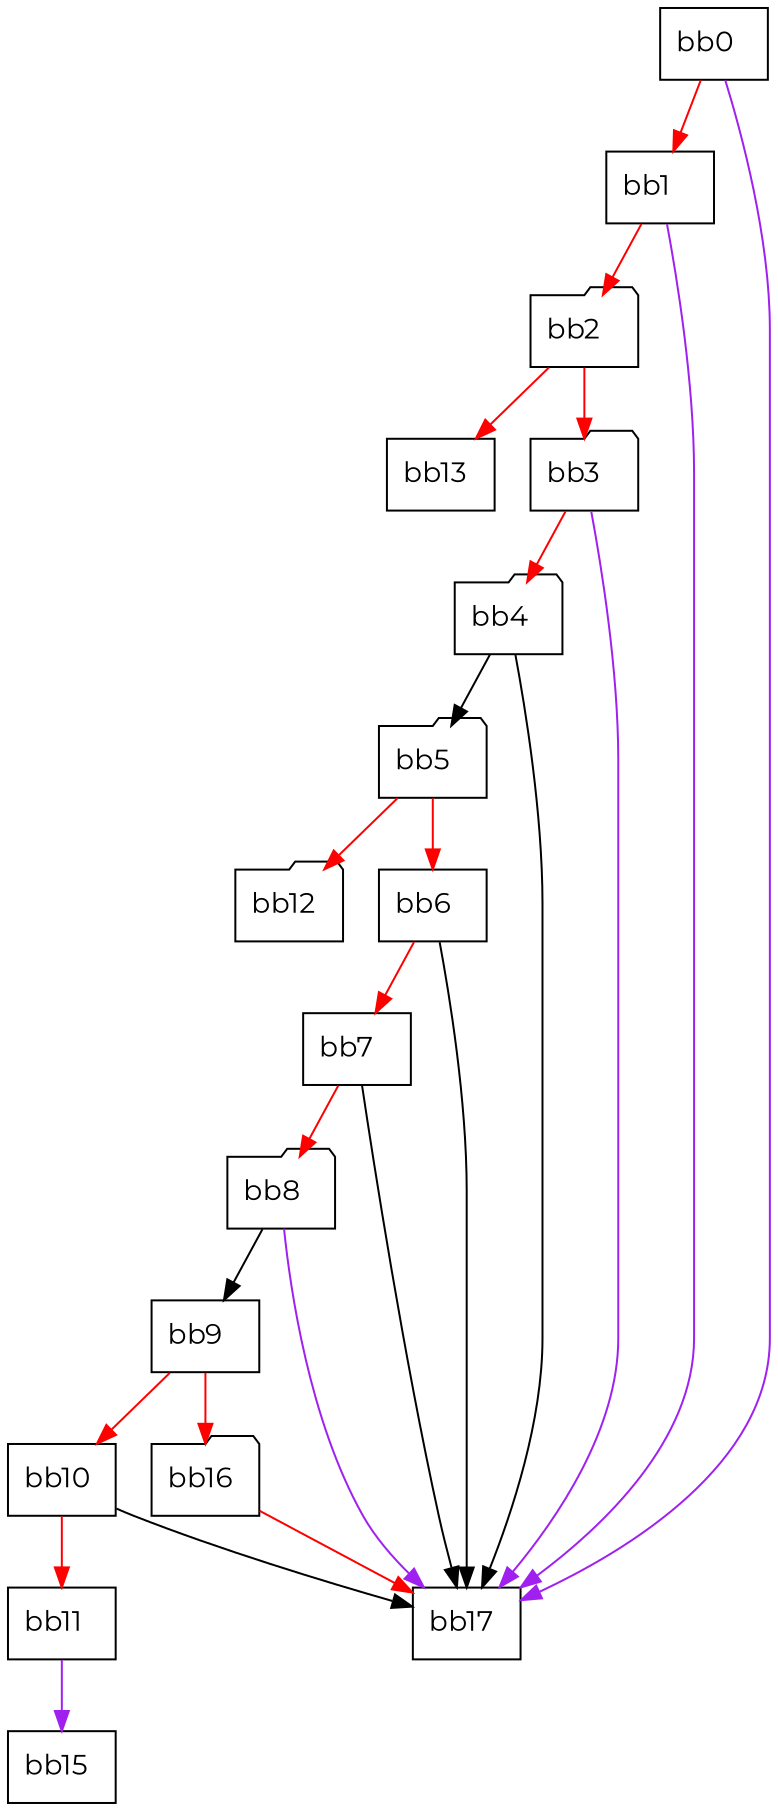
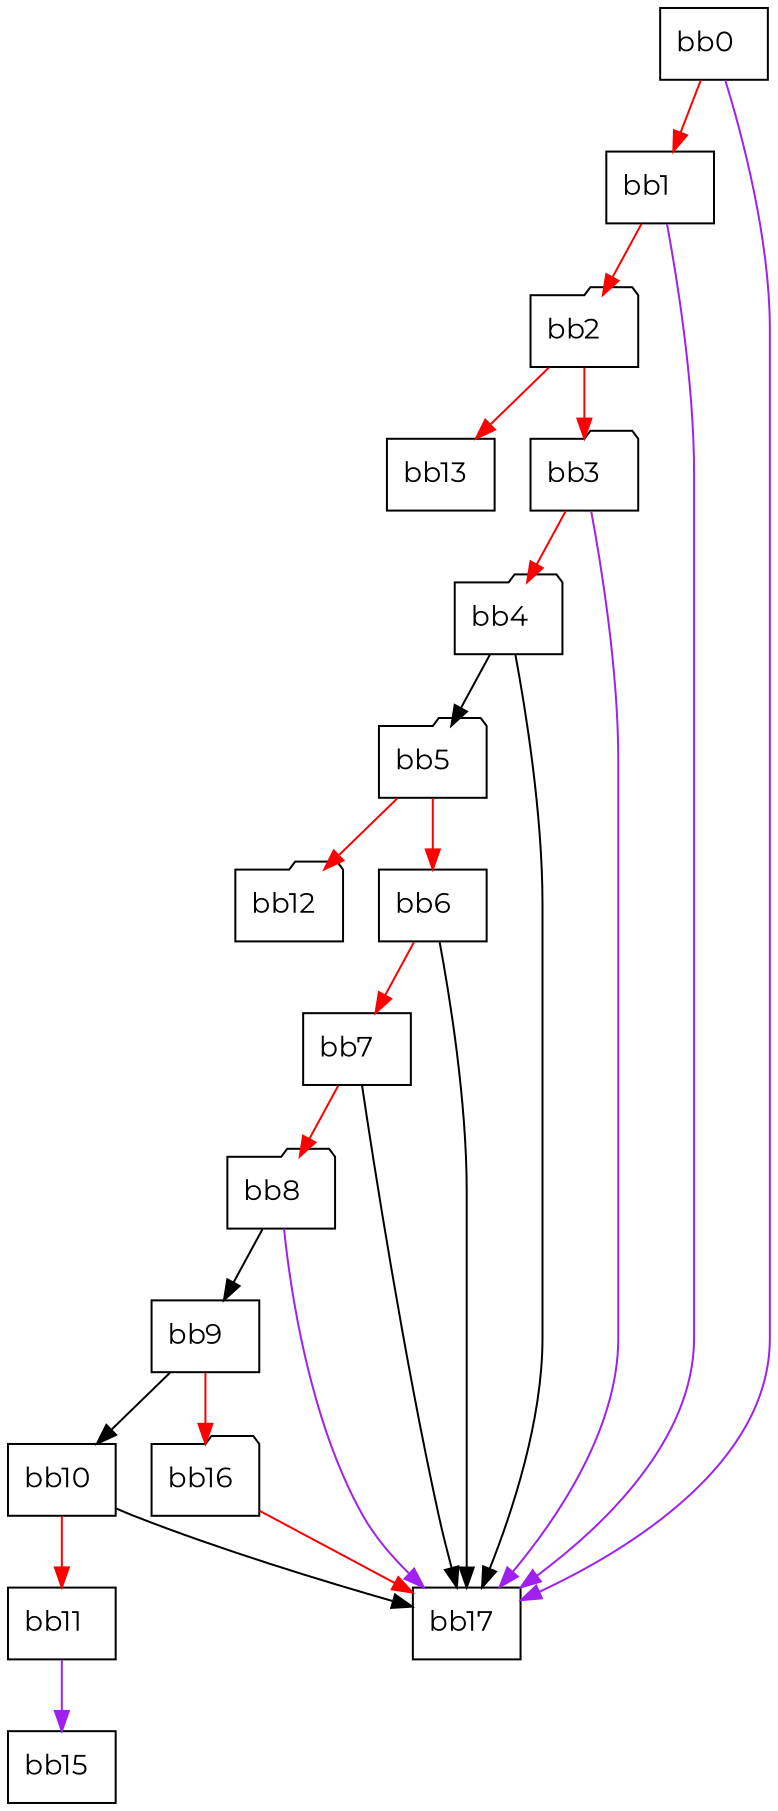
(141, 1401) -> (141, 1401)
